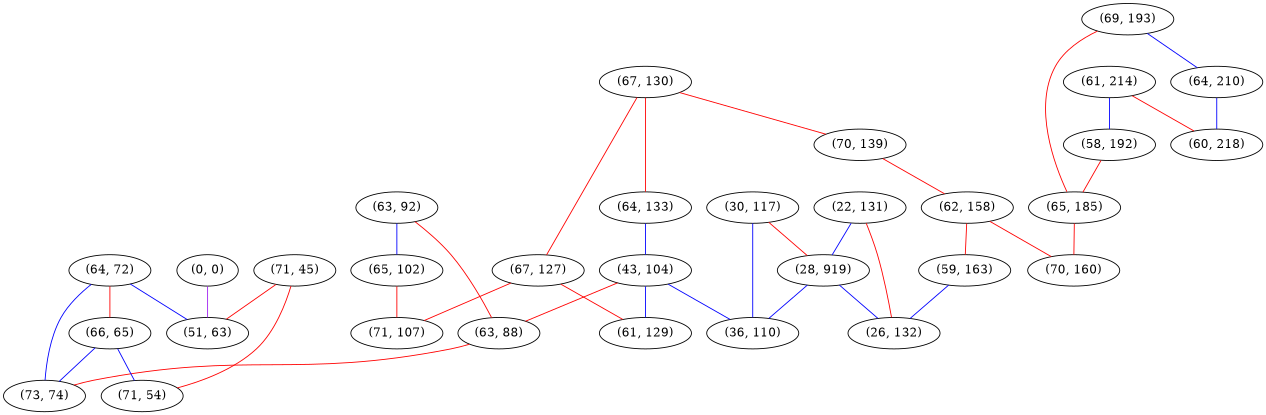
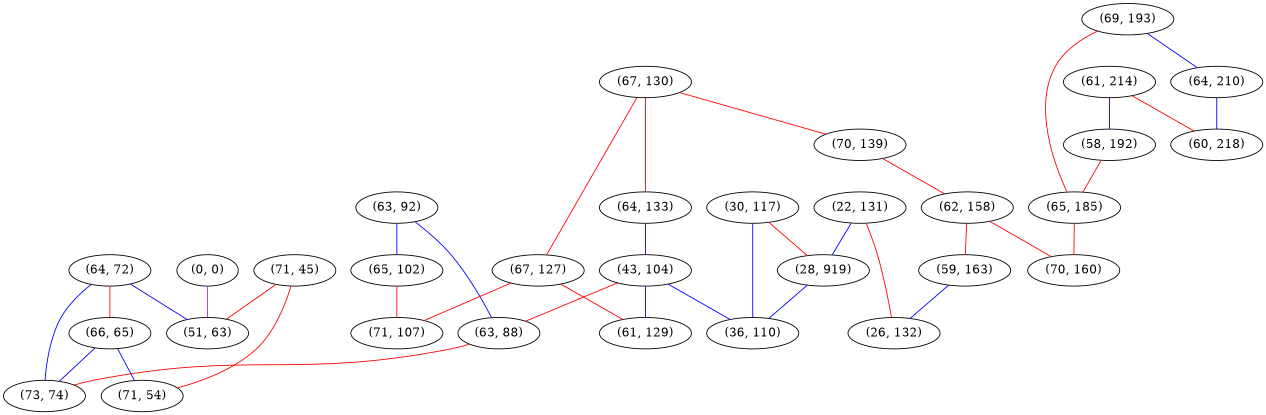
(459, 265) -> (459, 265)
(859, 302) -> none
